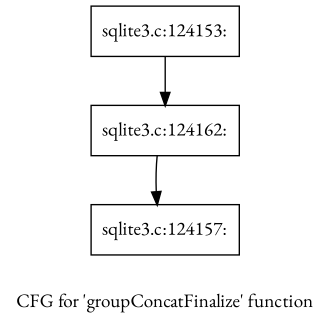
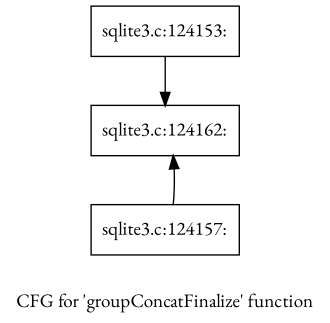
(156, 173) -> (174, 187)
